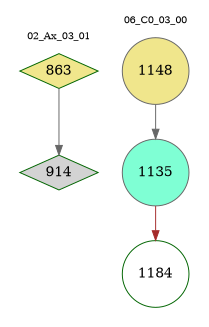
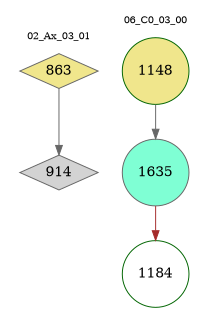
(59, 71) -> (59, 71)
(156, 71) -> (156, 71)
(59, 173) -> (59, 173)
(156, 173) -> (156, 173)
